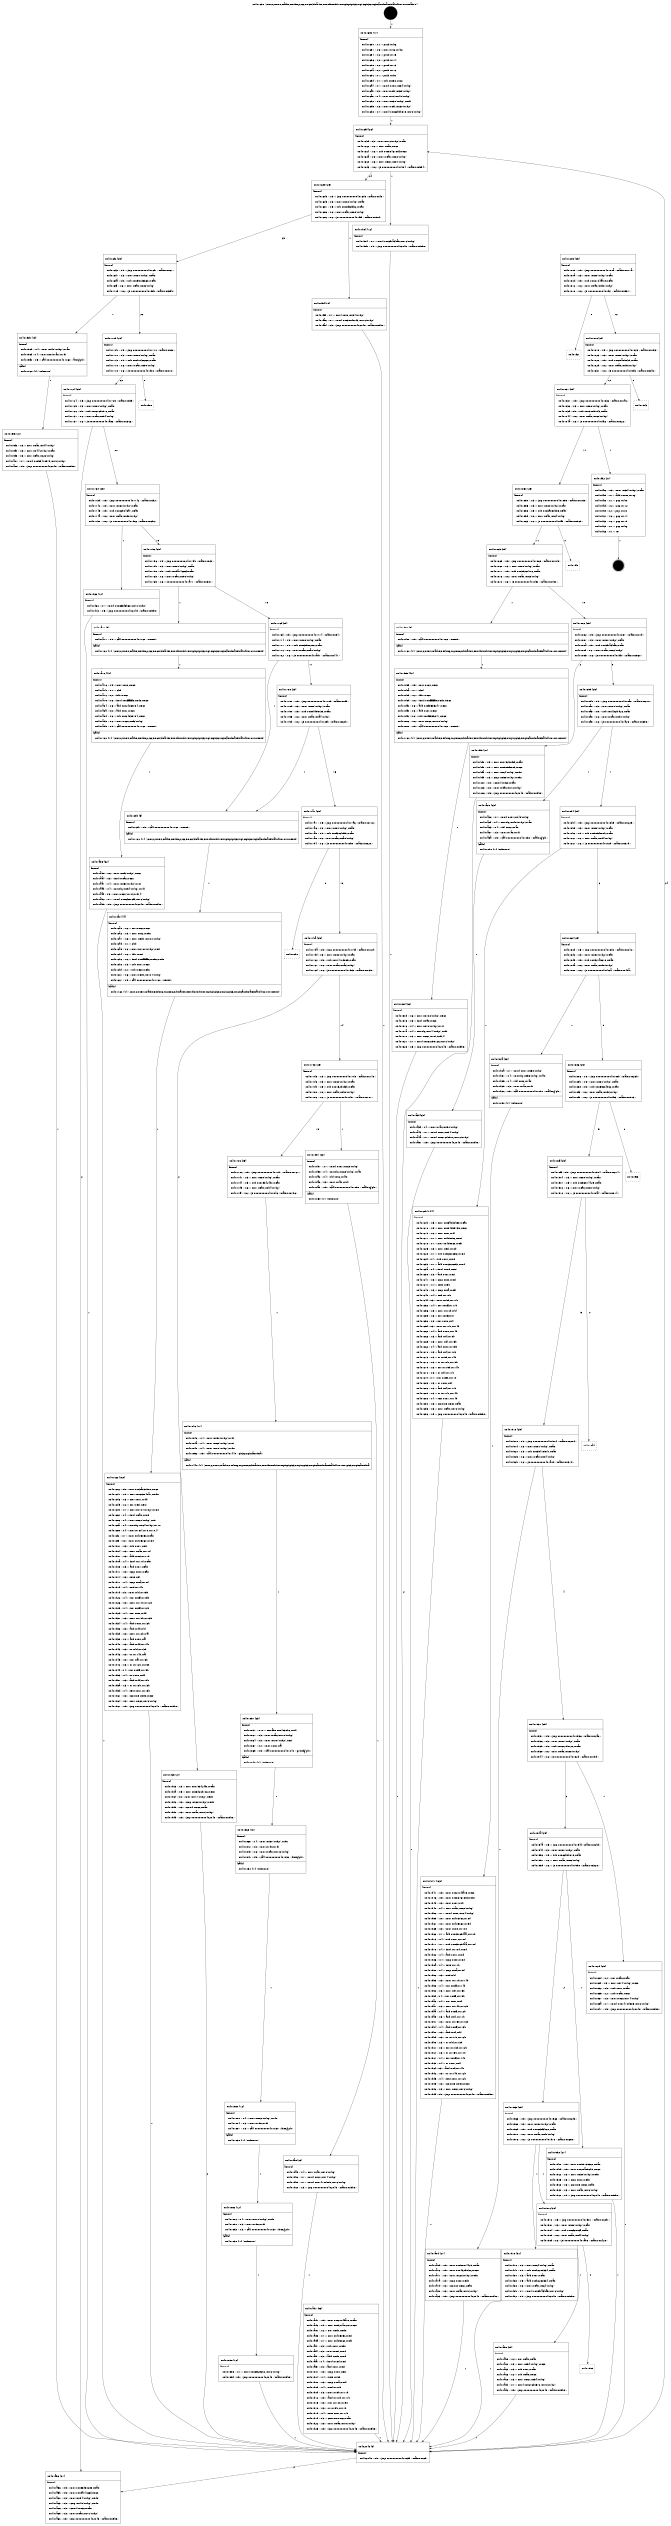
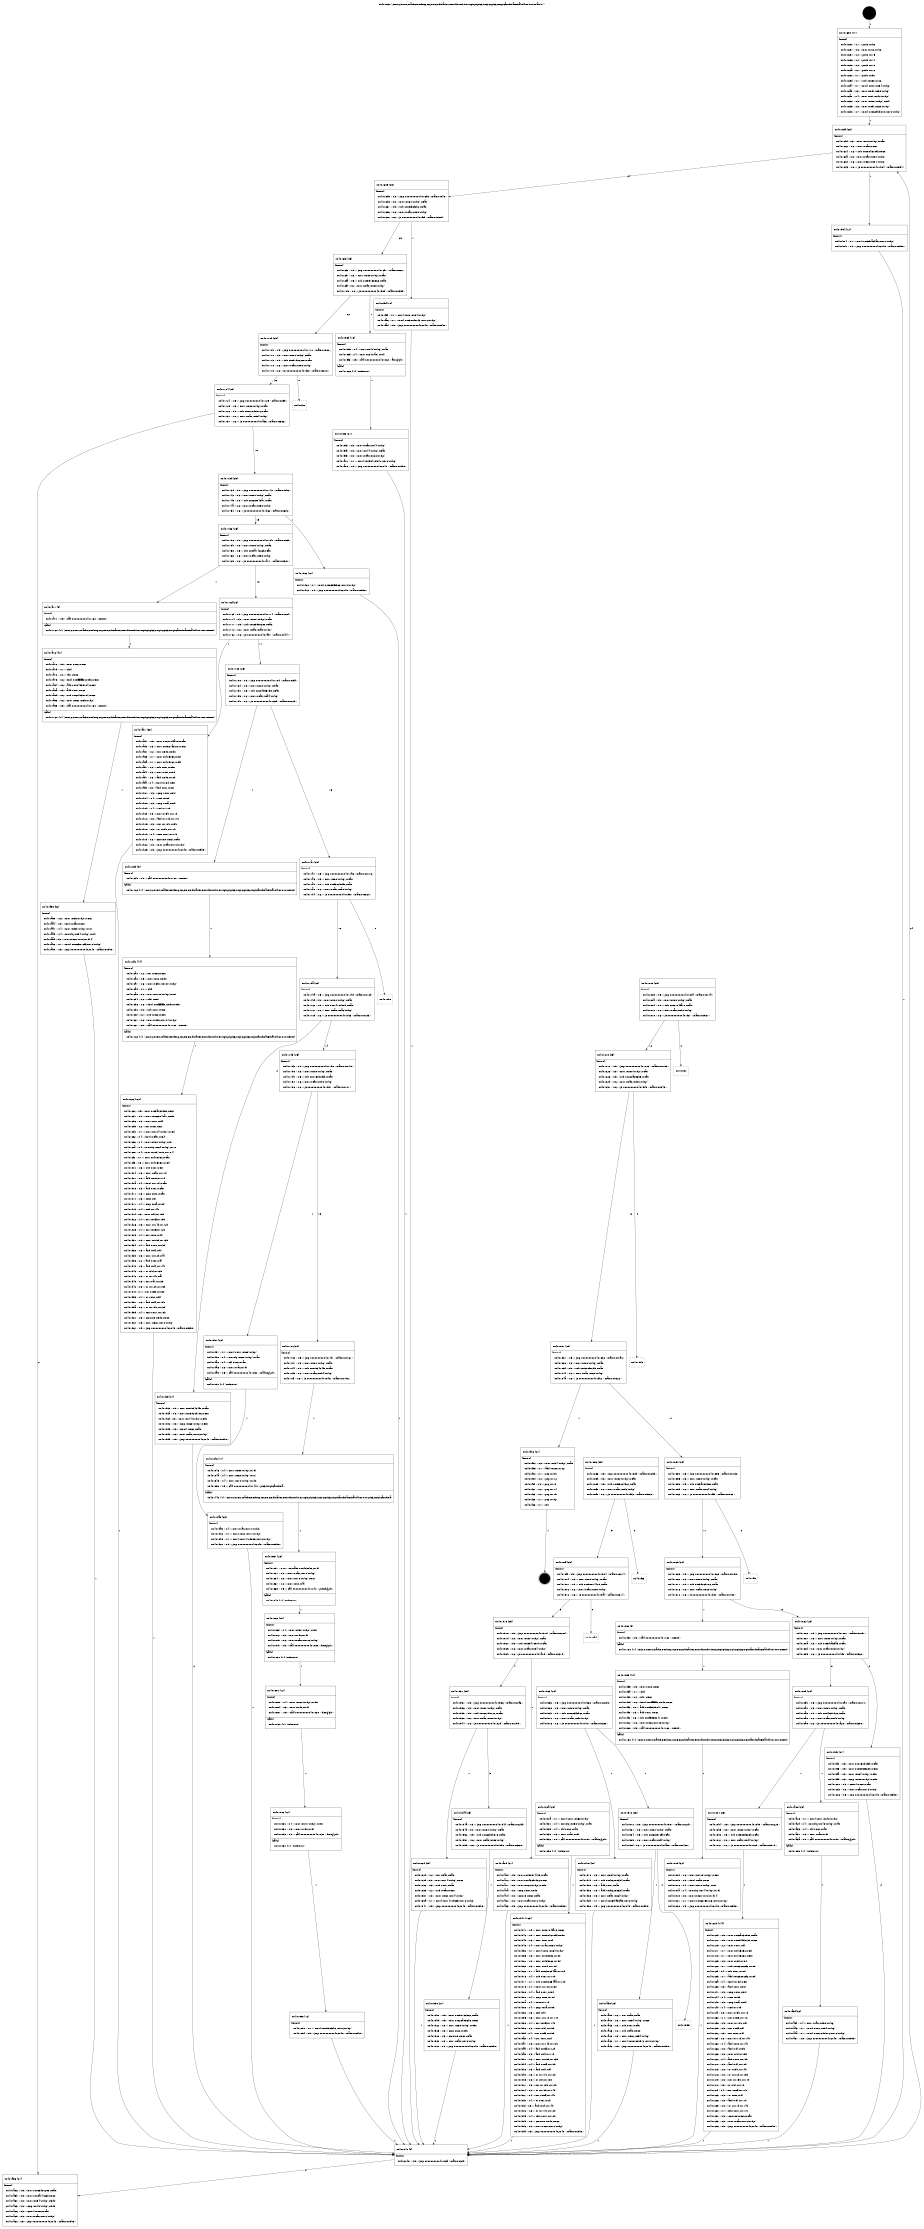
(268, 739) -> (220, 688)
(598, 954) -> none
(553, 1986) -> none
